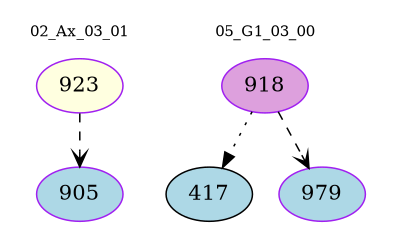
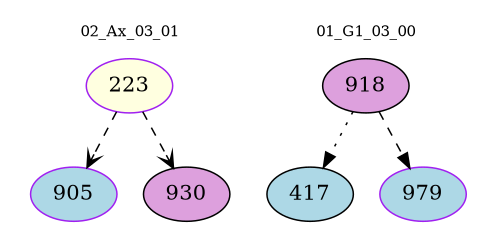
(266, 32) -> (367, 32)
(80, 86) -> (129, 86)
(265, 86) -> (366, 86)
(290, 133) -> (391, 133)
none -> (187, 194)
